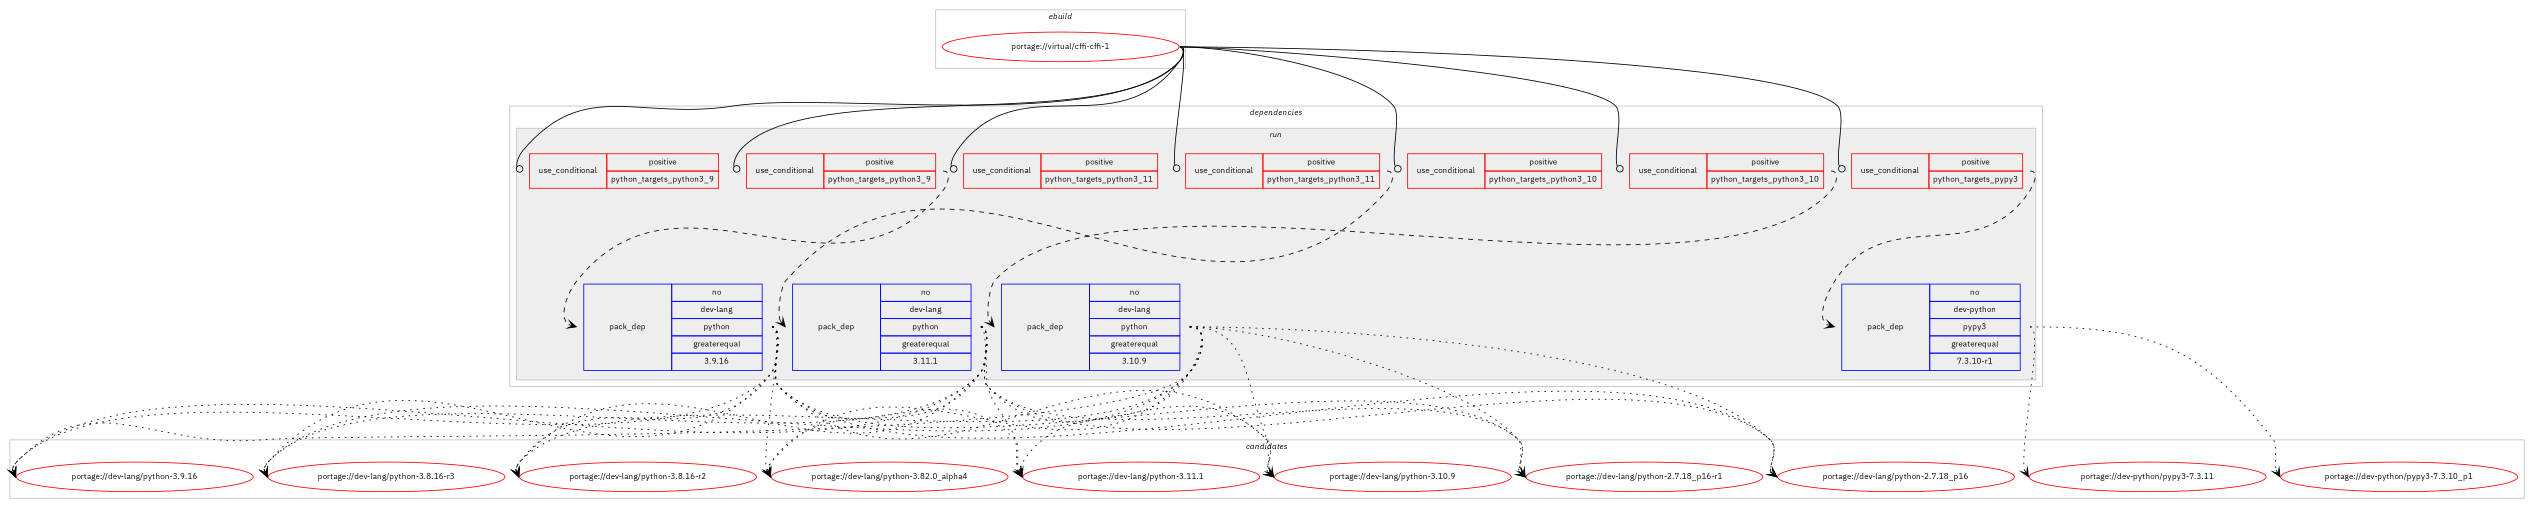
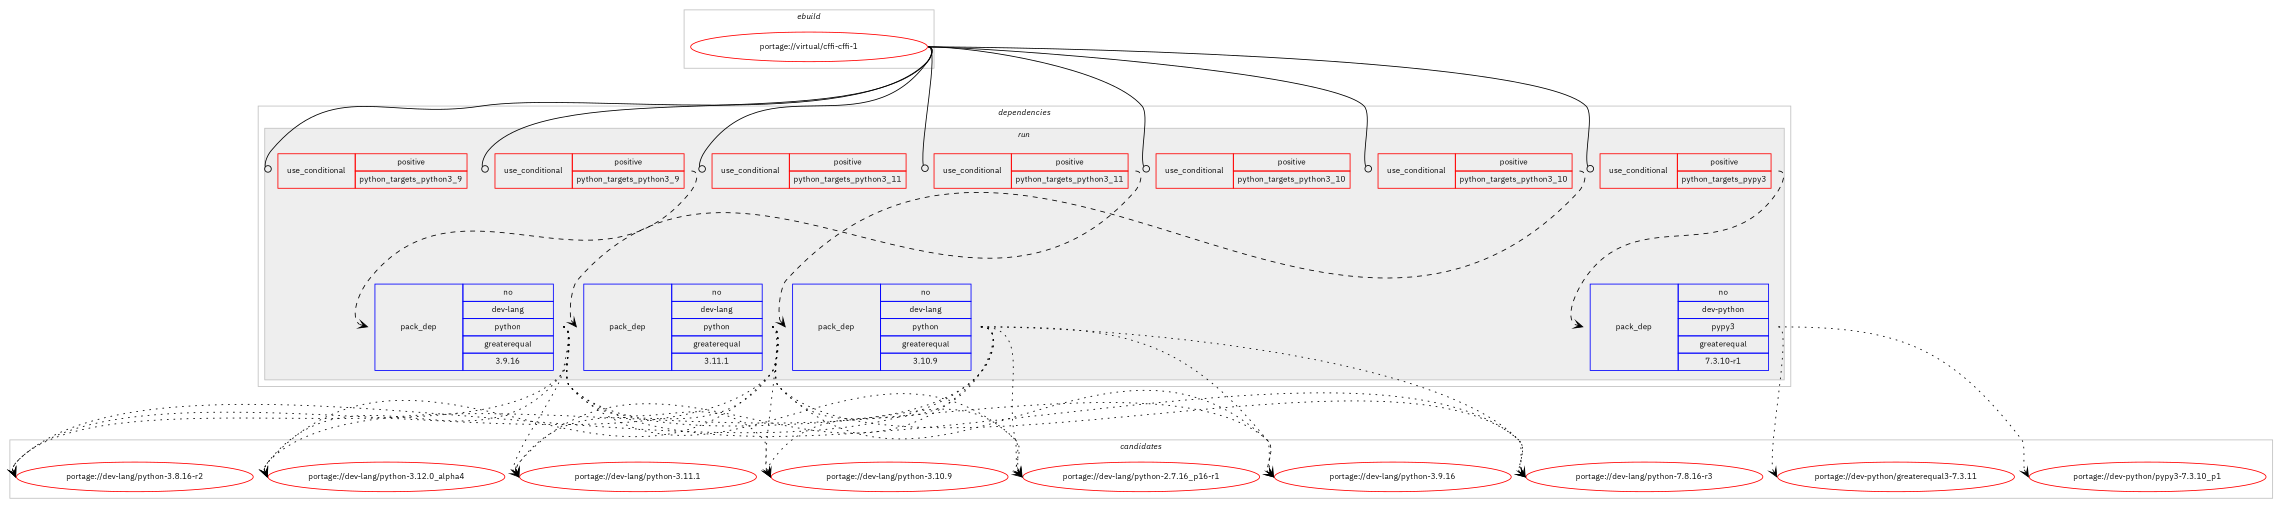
(386, 477) -> (1644, 477)
(890, 477) -> (386, 477)
(1644, 477) -> (1141, 477)
(1896, 477) -> none
(2148, 477) -> (1896, 477)
